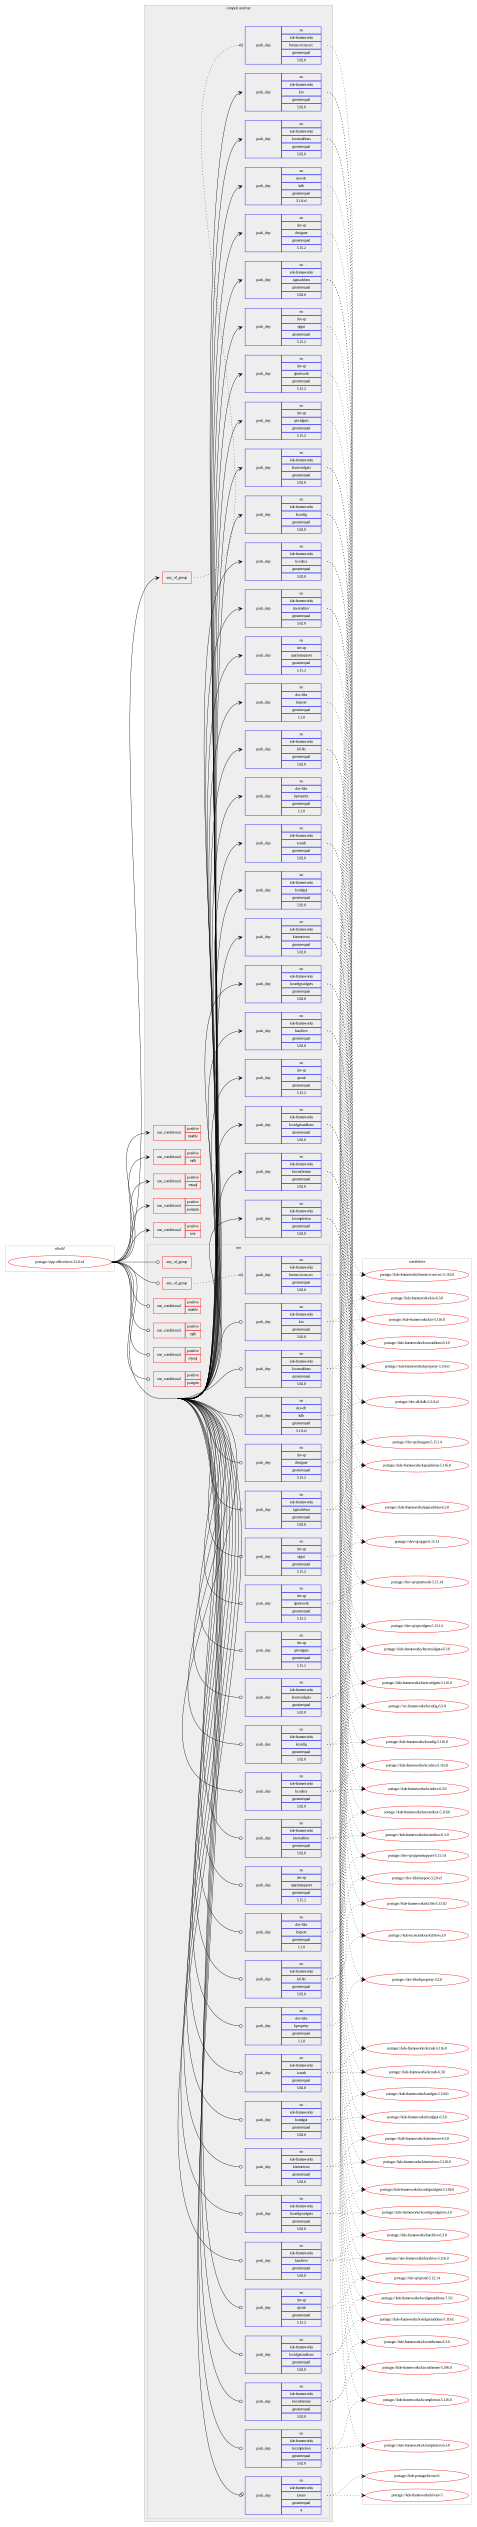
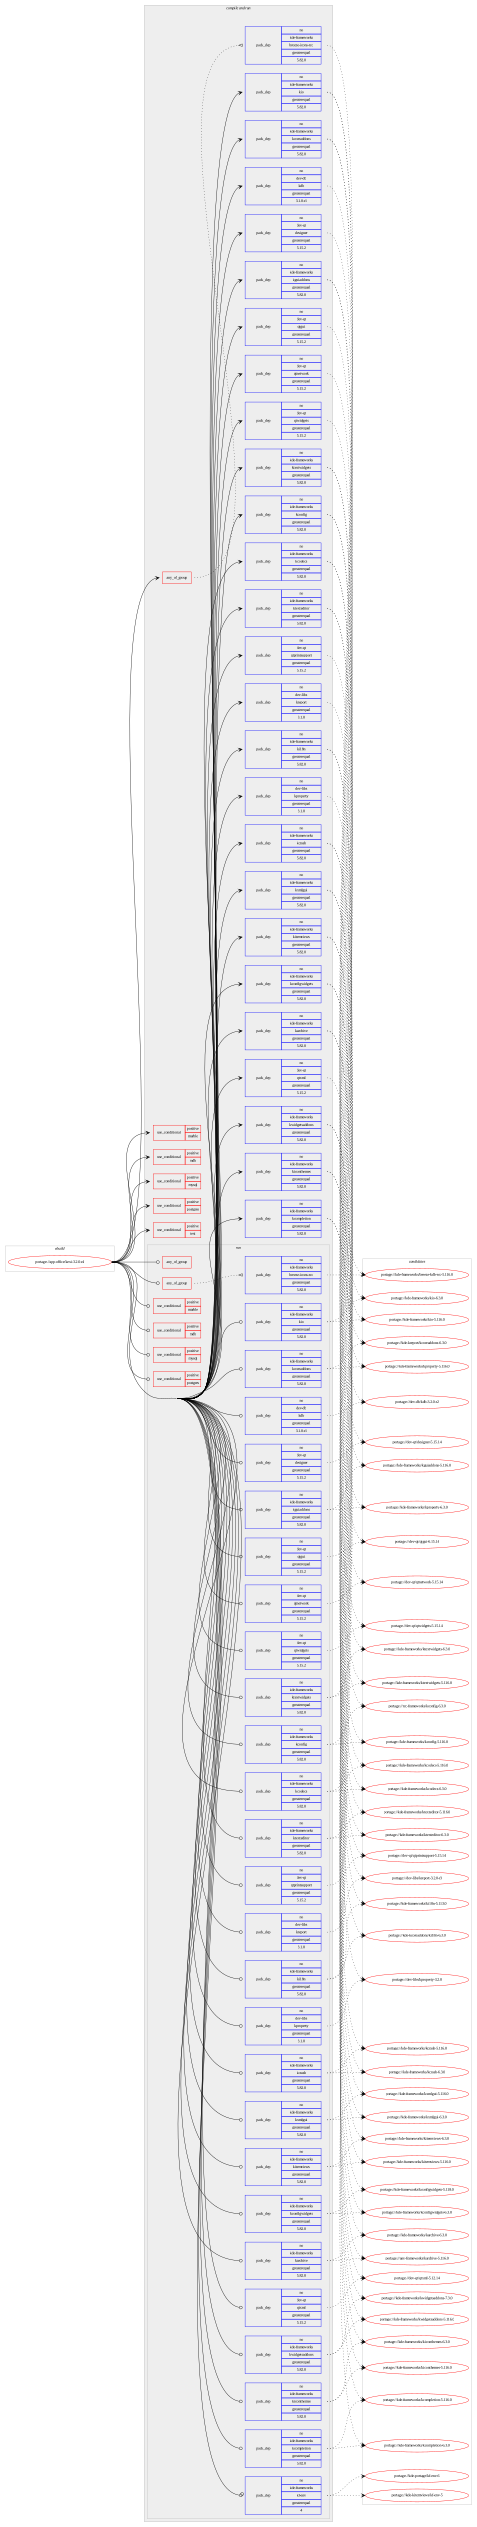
(417, 1275) -> (417, 1275)
(417, 1343) -> (417, 1343)
(417, 1508) -> (417, 1508)
(417, 2139) -> (417, 2139)
(417, 2368) -> (417, 2368)
(417, 2495) -> (417, 2495)
